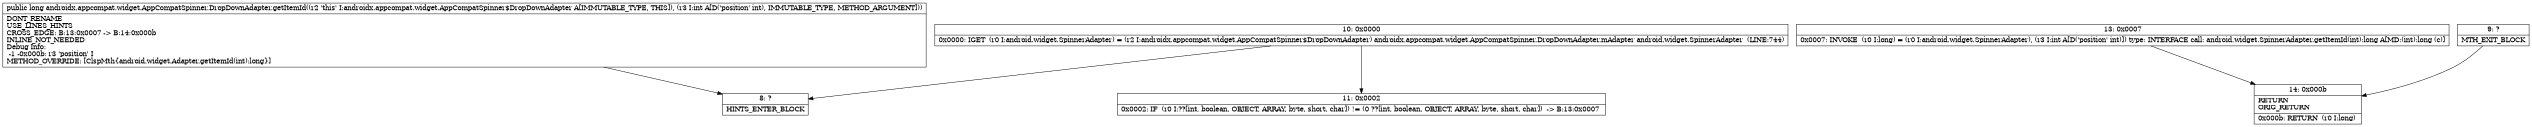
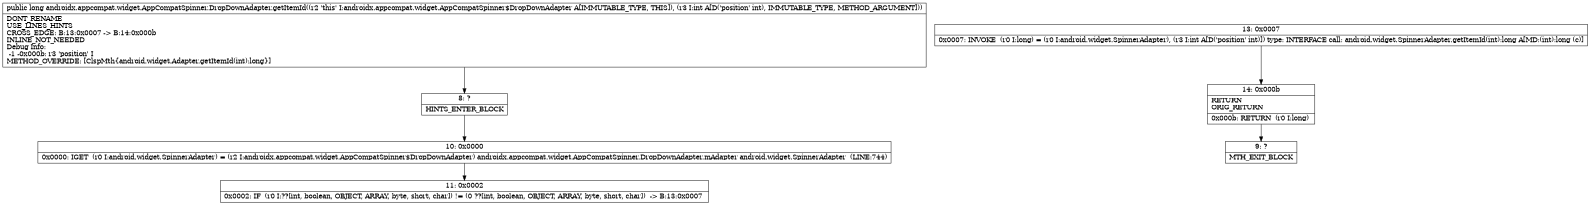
(1042, 72) -> (464, 126)
(2428, 78) -> (1261, 130)
